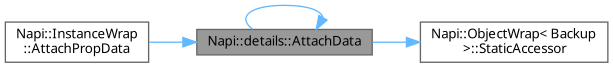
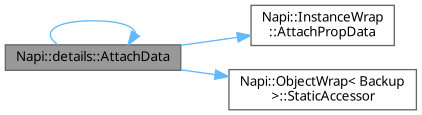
(166, 42) -> (209, 41)
